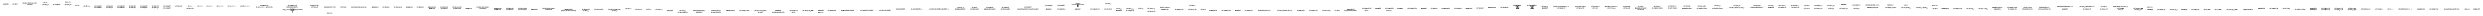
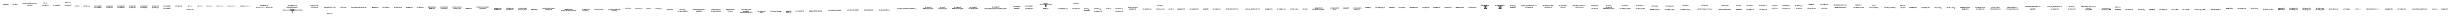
(760, 11) -> none
